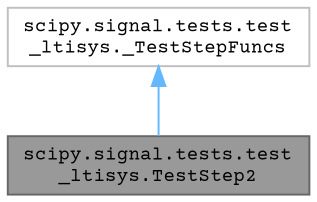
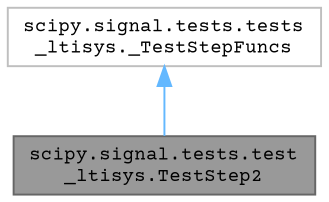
(159, 37) -> (164, 37)
